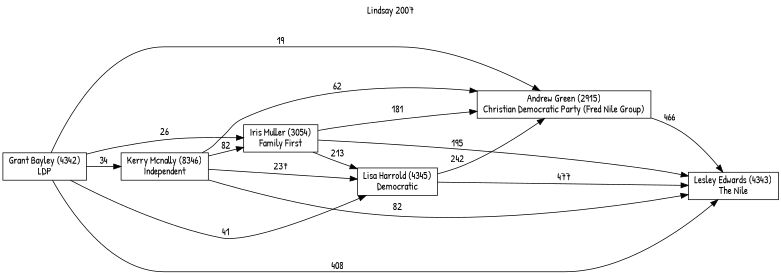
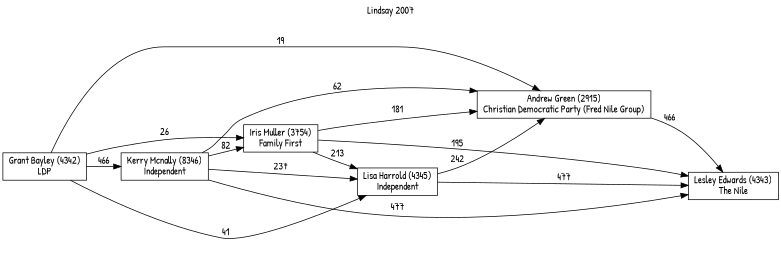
(281, 138) -> (281, 138)
(104, 161) -> (104, 161)
(398, 182) -> (398, 182)
(398, 207) -> (398, 207)
(372, 272) -> none
